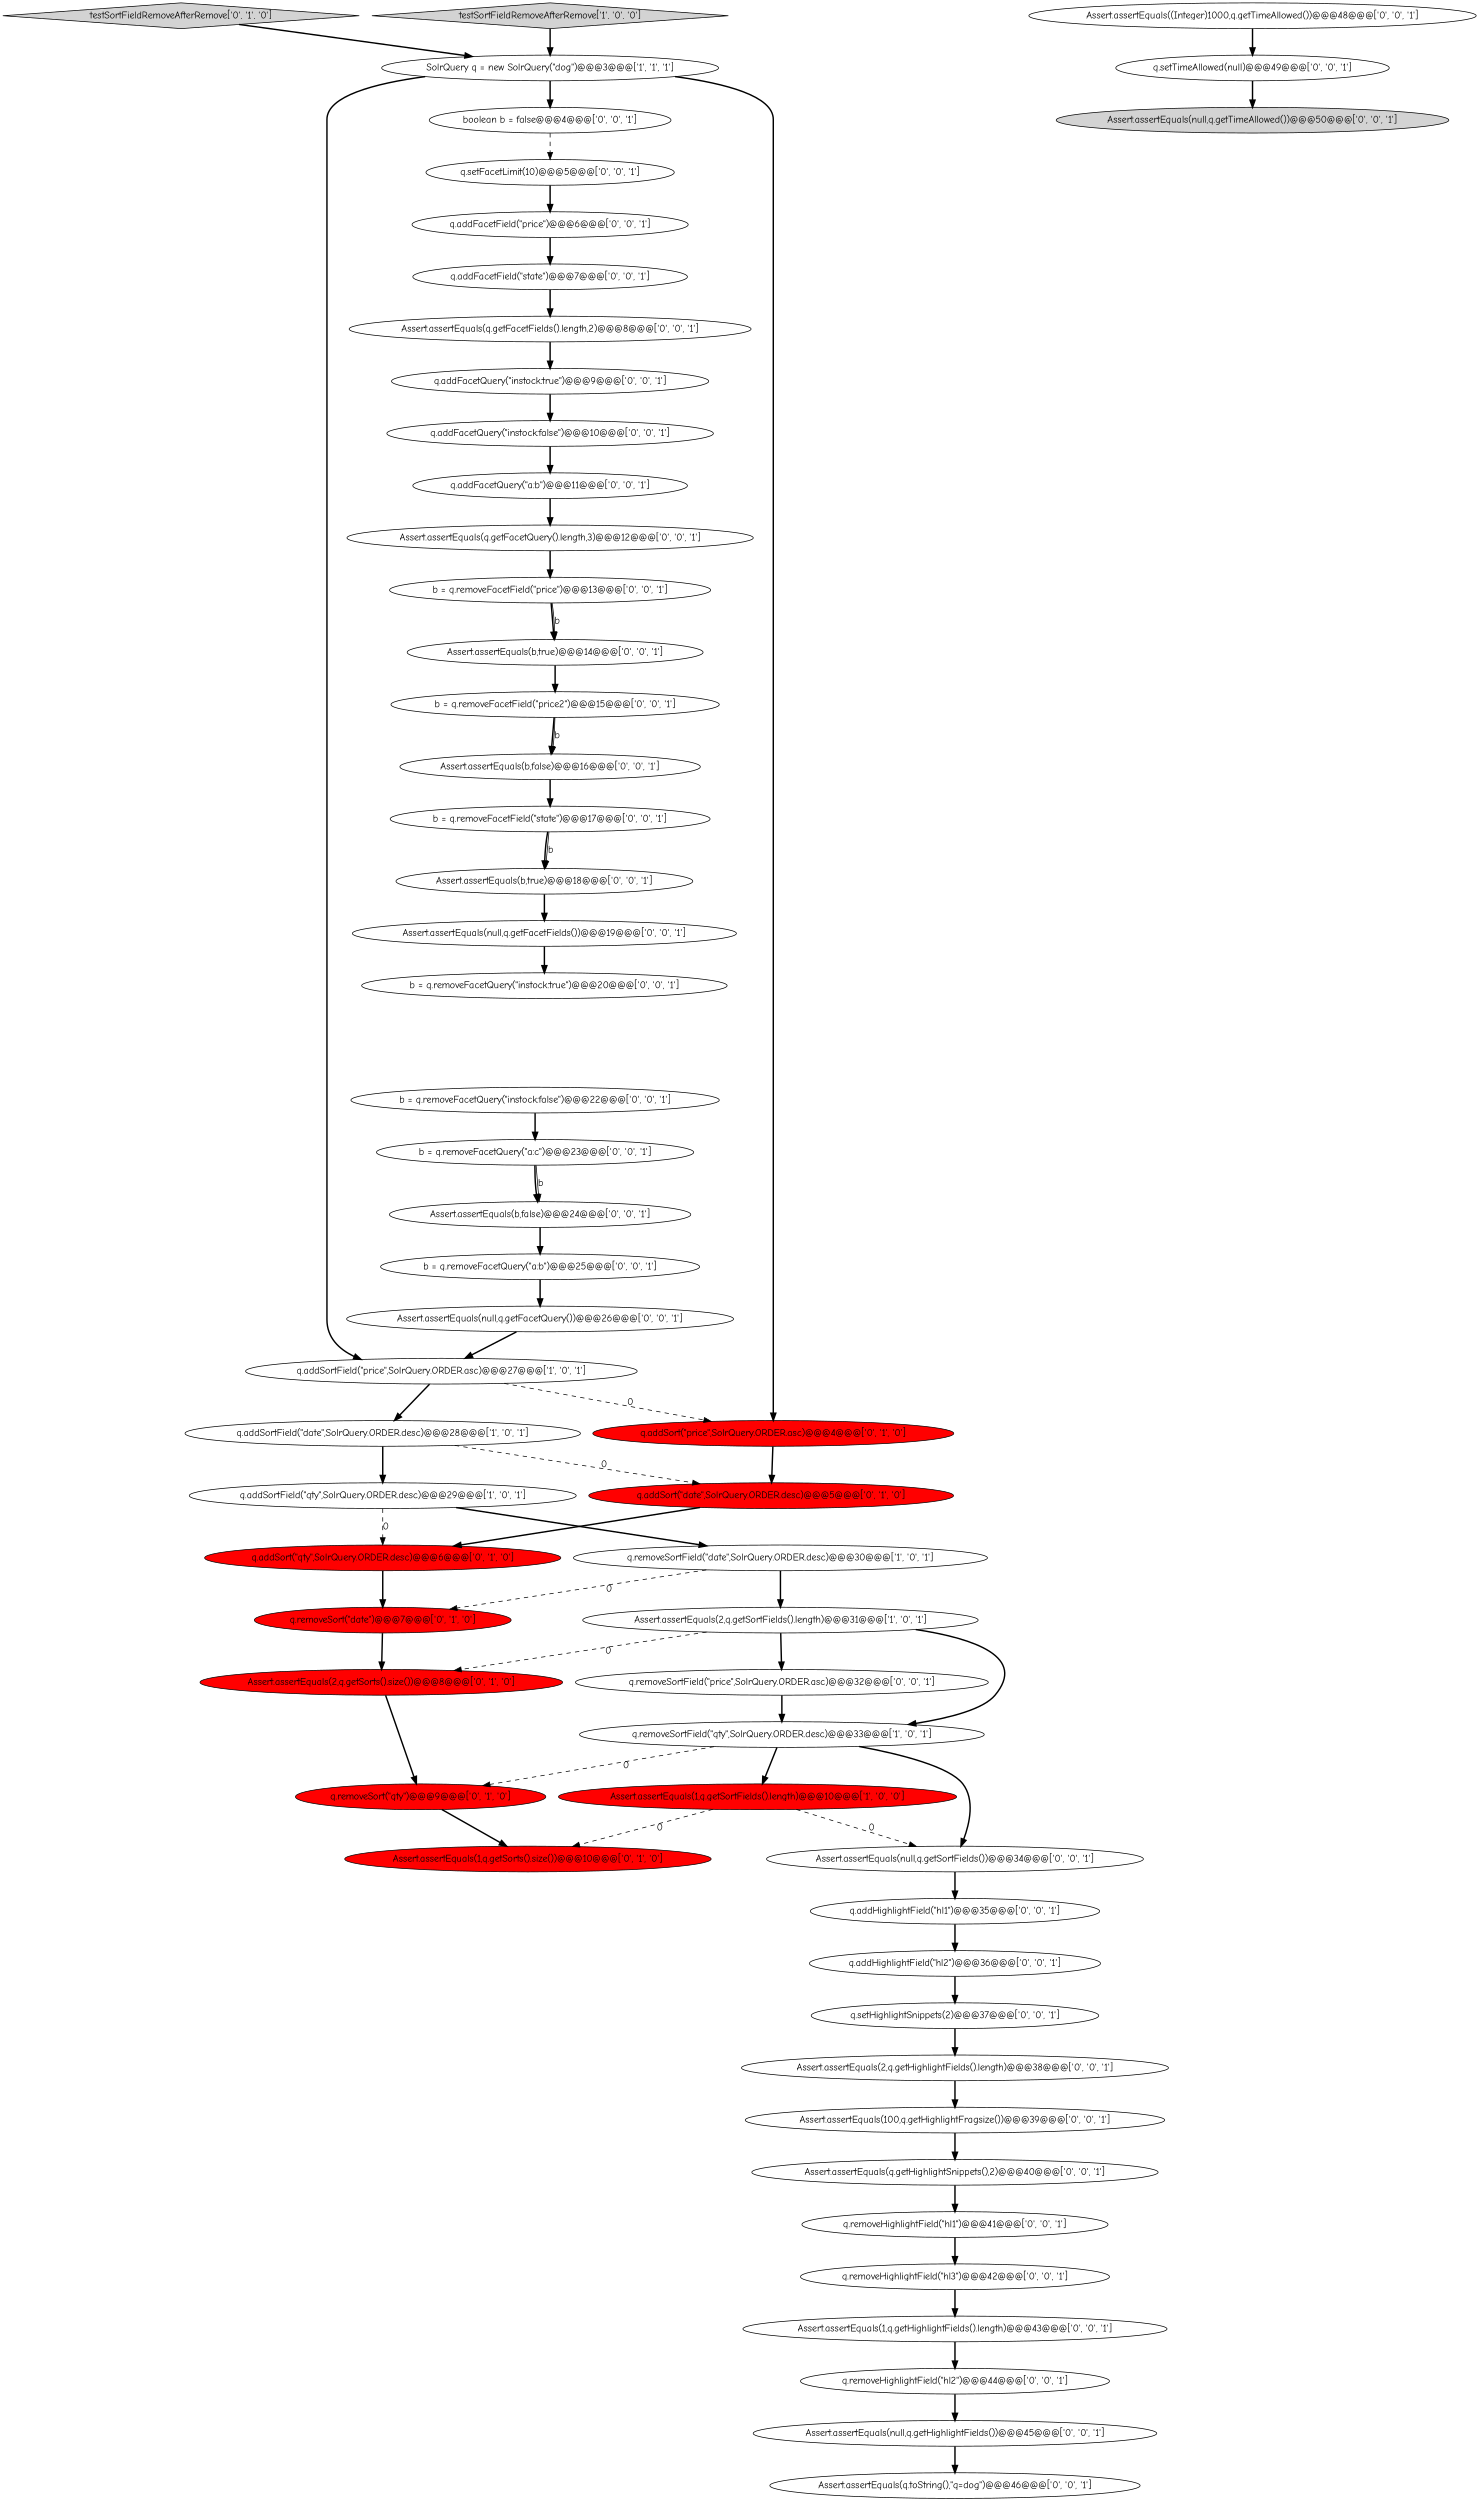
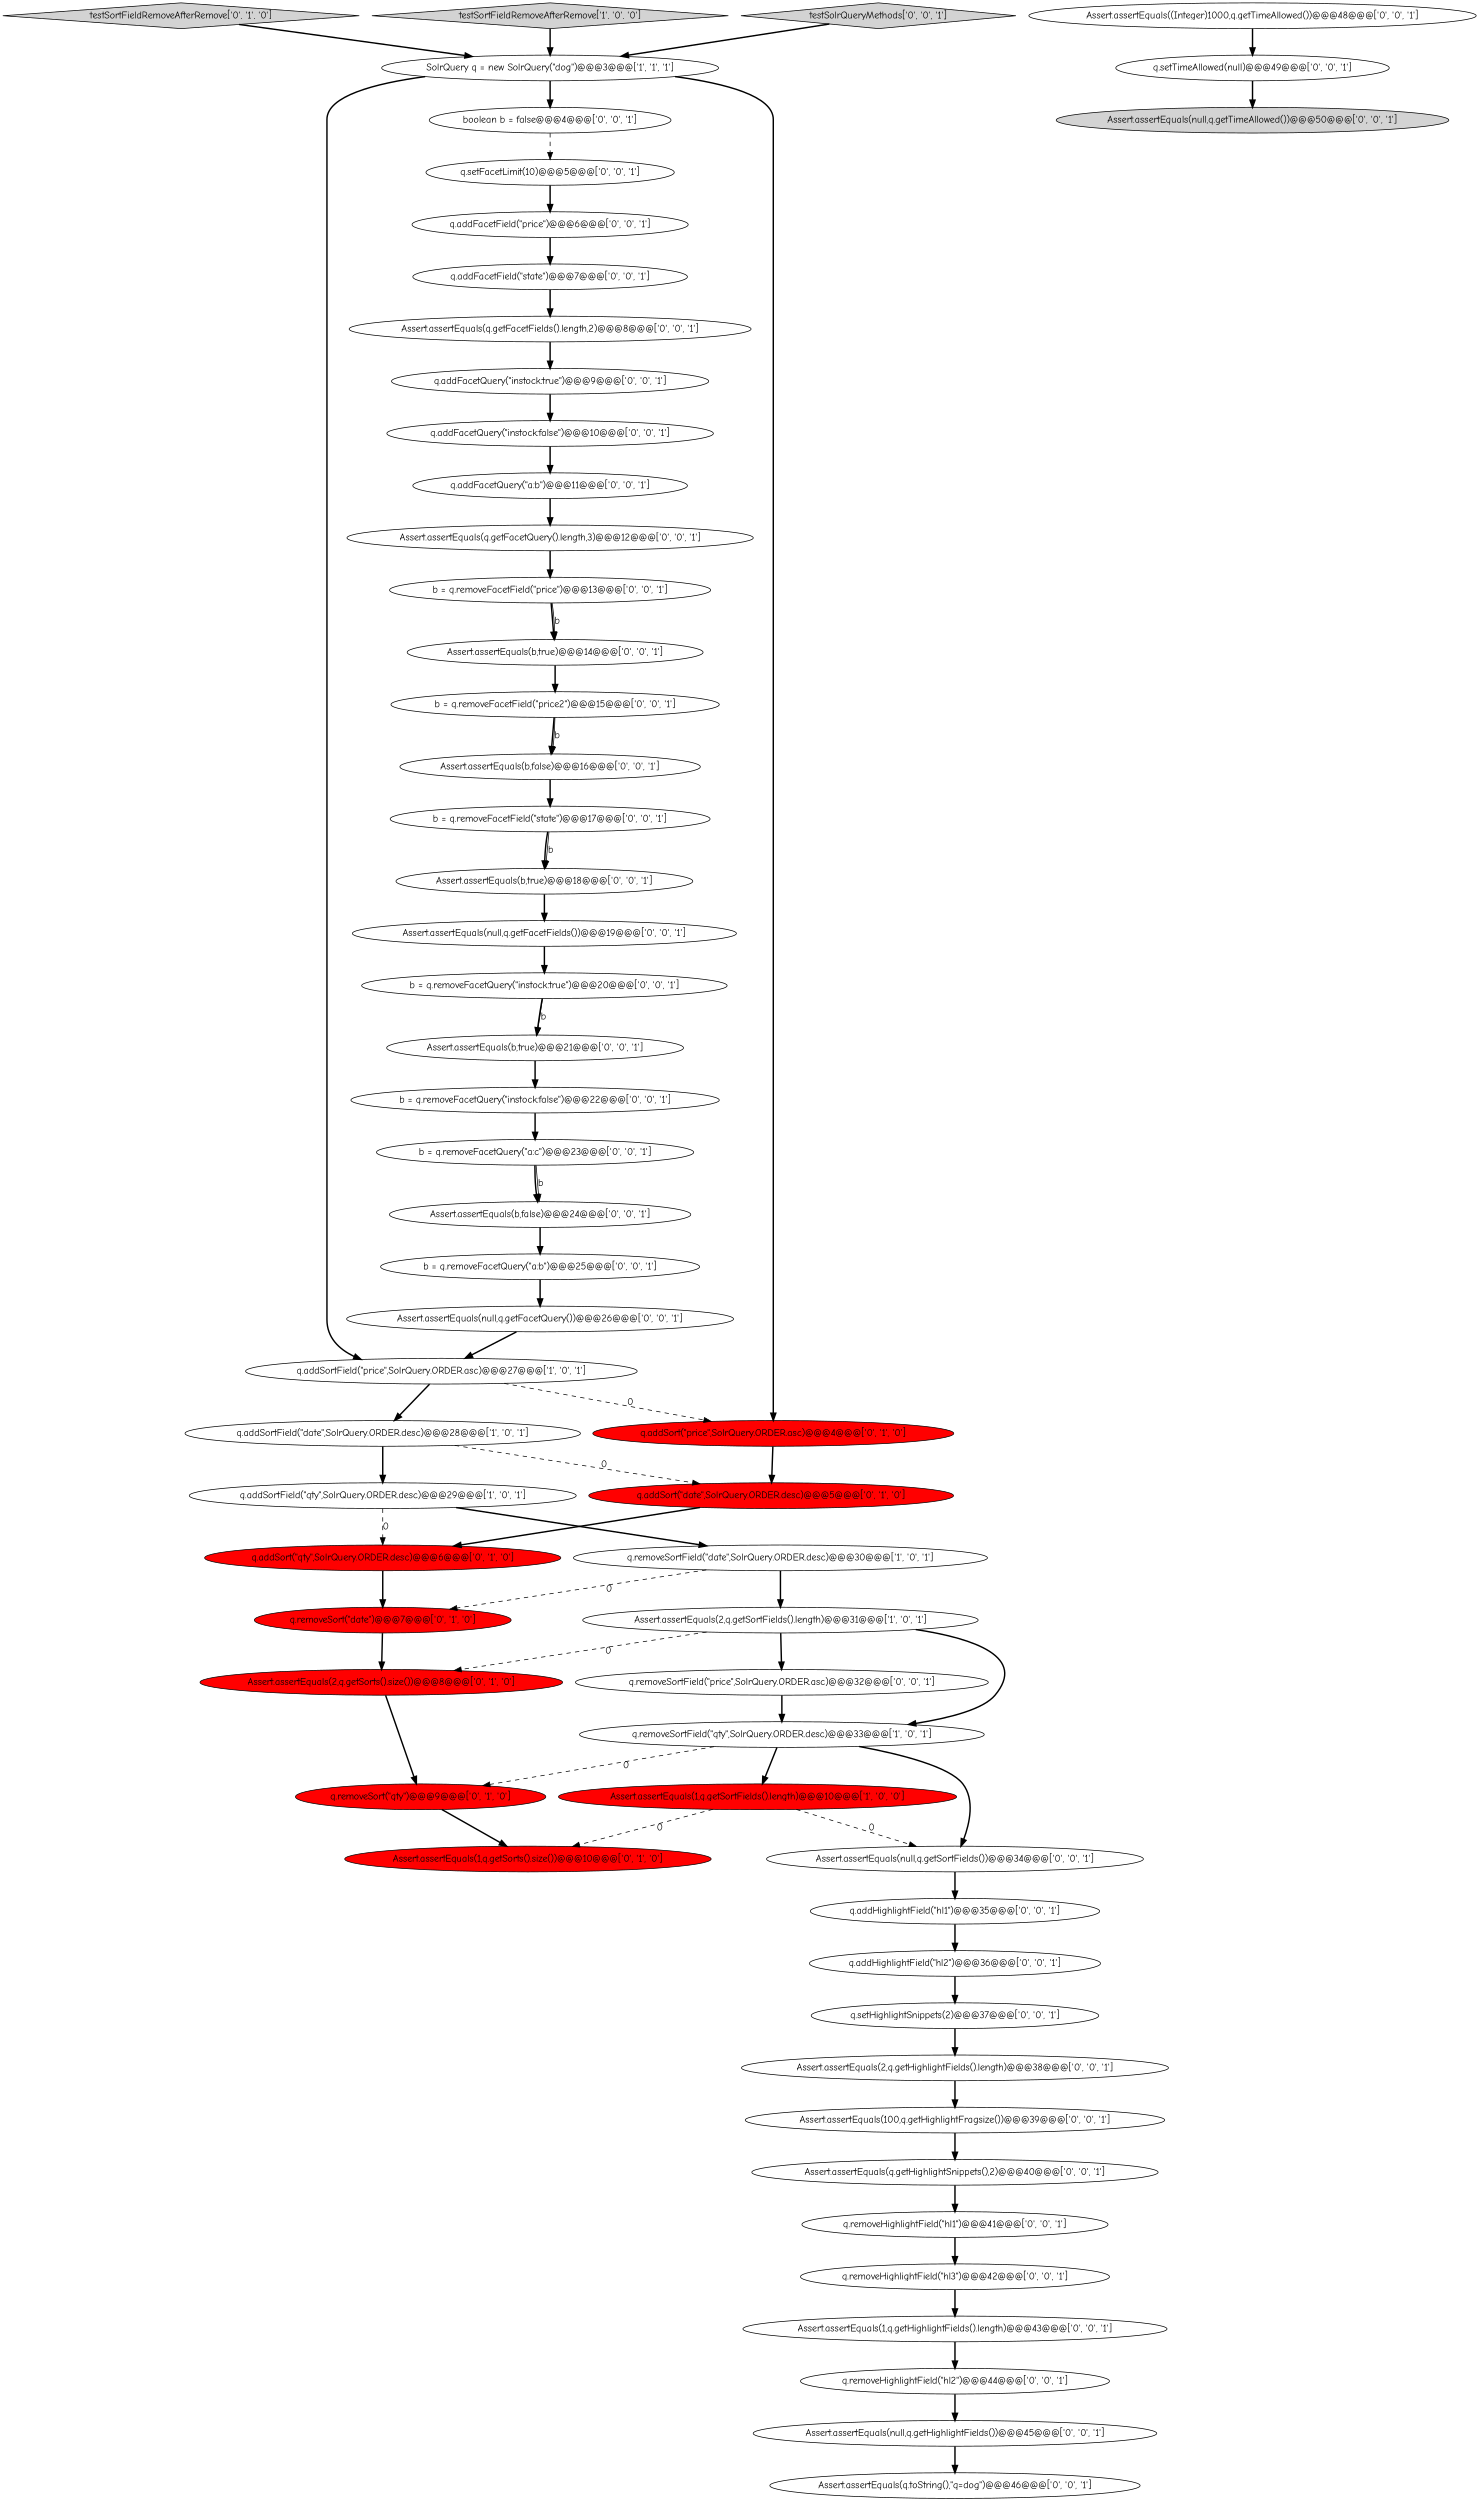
none -> (878, 16)
none -> (535, 1048)
